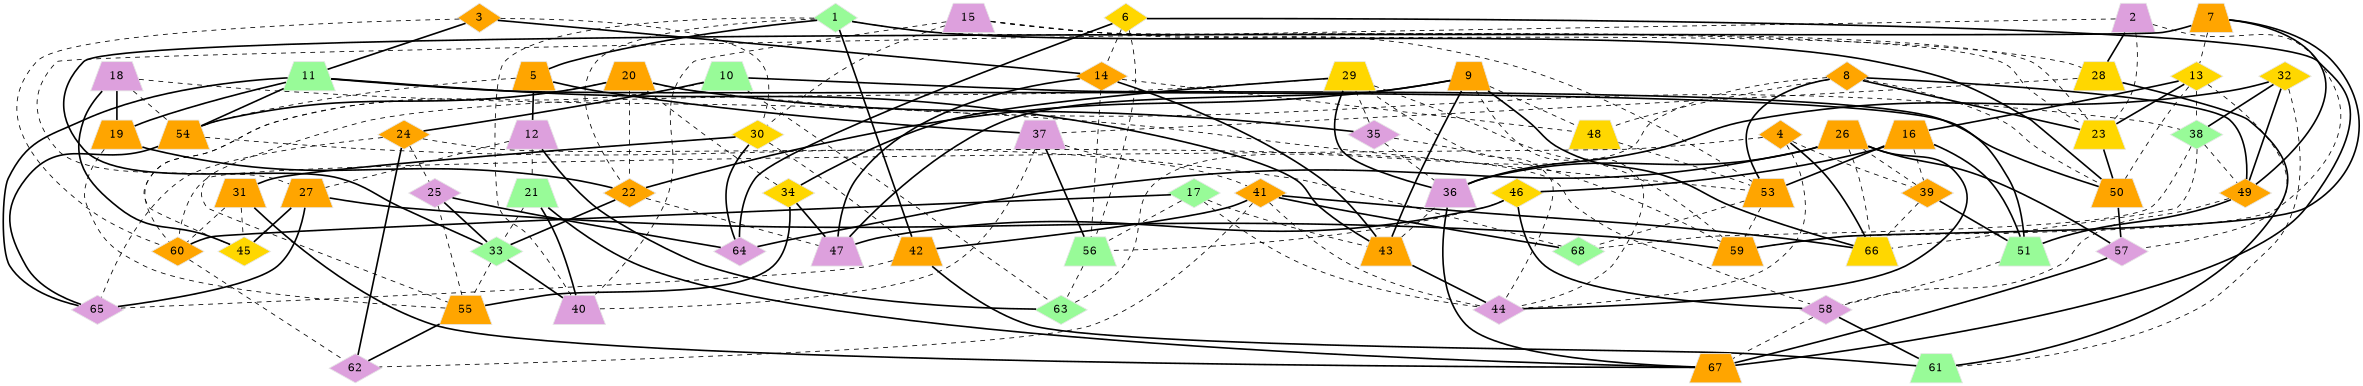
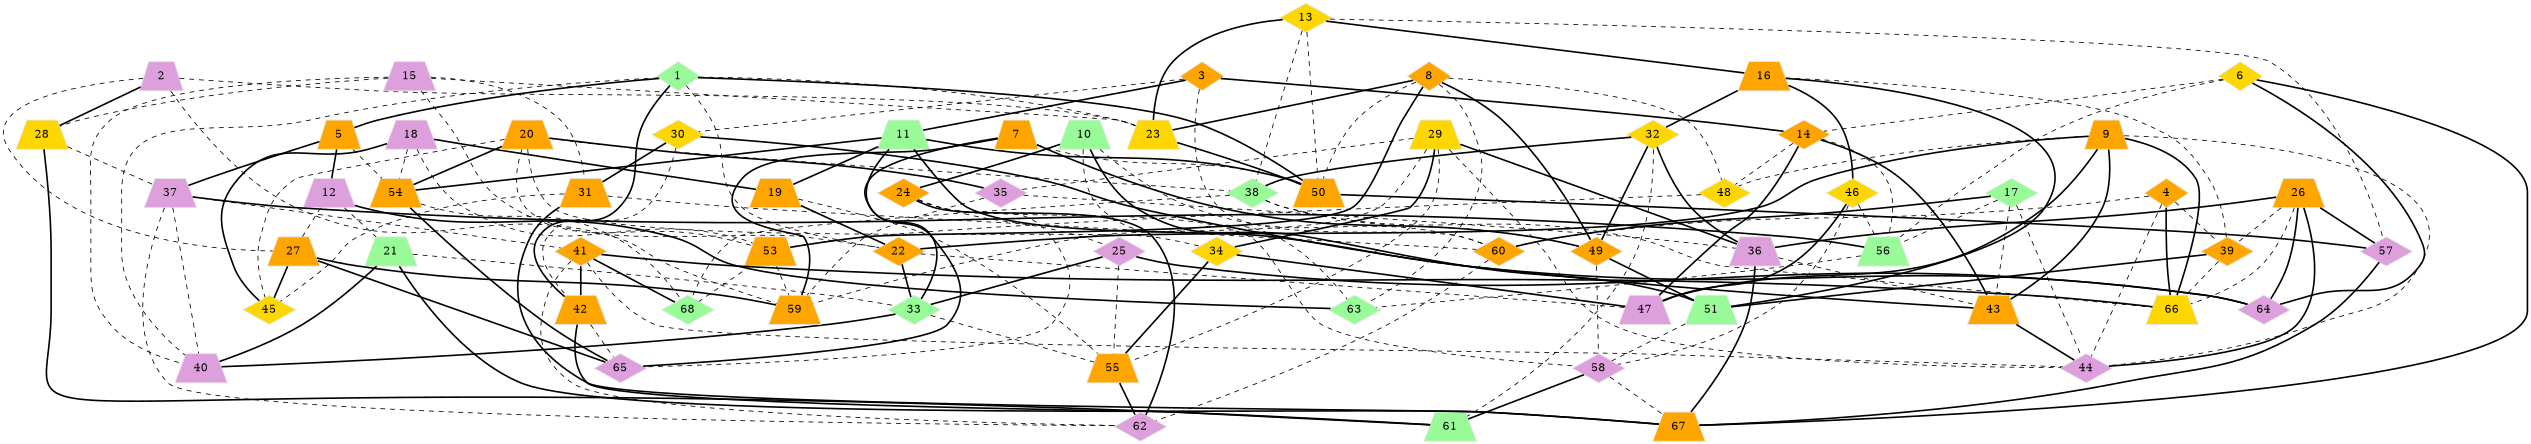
(2204, 48) -> (1169, 164)
(846, 68) -> (529, 99)
(1595, 135) -> (1724, 193)
(1835, 166) -> (1702, 109)
(1630, 293) -> (1757, 318)
none -> (549, 415)
